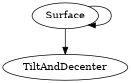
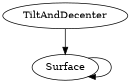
(65, 38) -> (65, 38)
